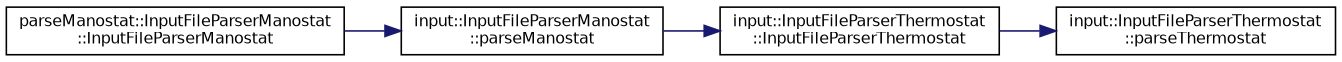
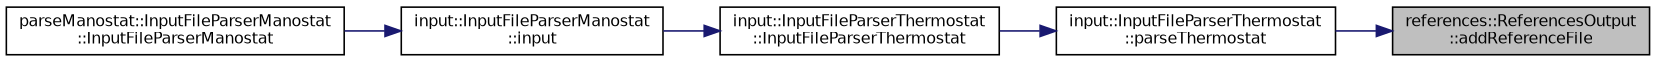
(532, 31) -> (532, 31)
none -> (1521, 31)
